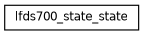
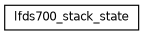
(72, 18) -> (72, 18)
